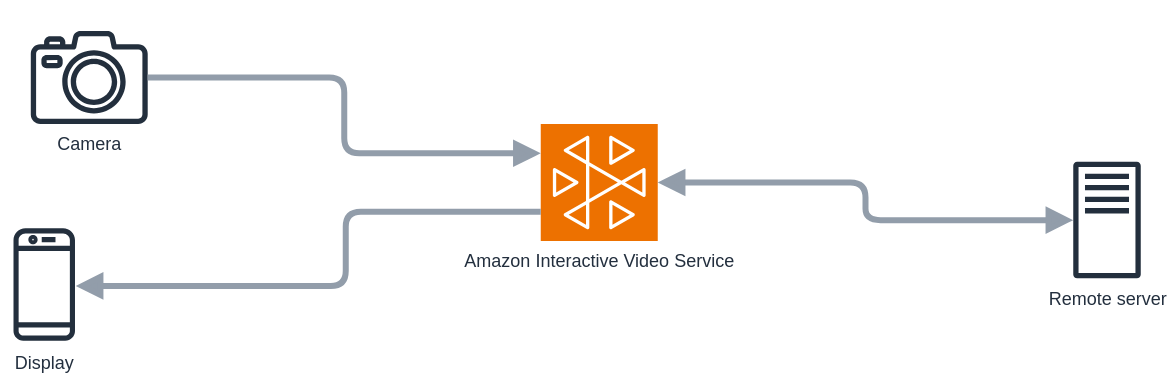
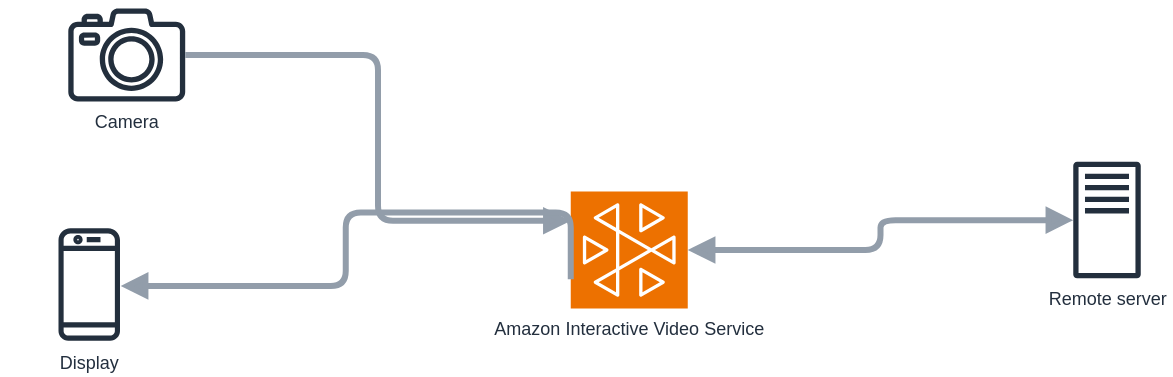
(89, 77) -> (127, 55)
(599, 182) -> (629, 250)
(44, 284) -> (89, 284)
